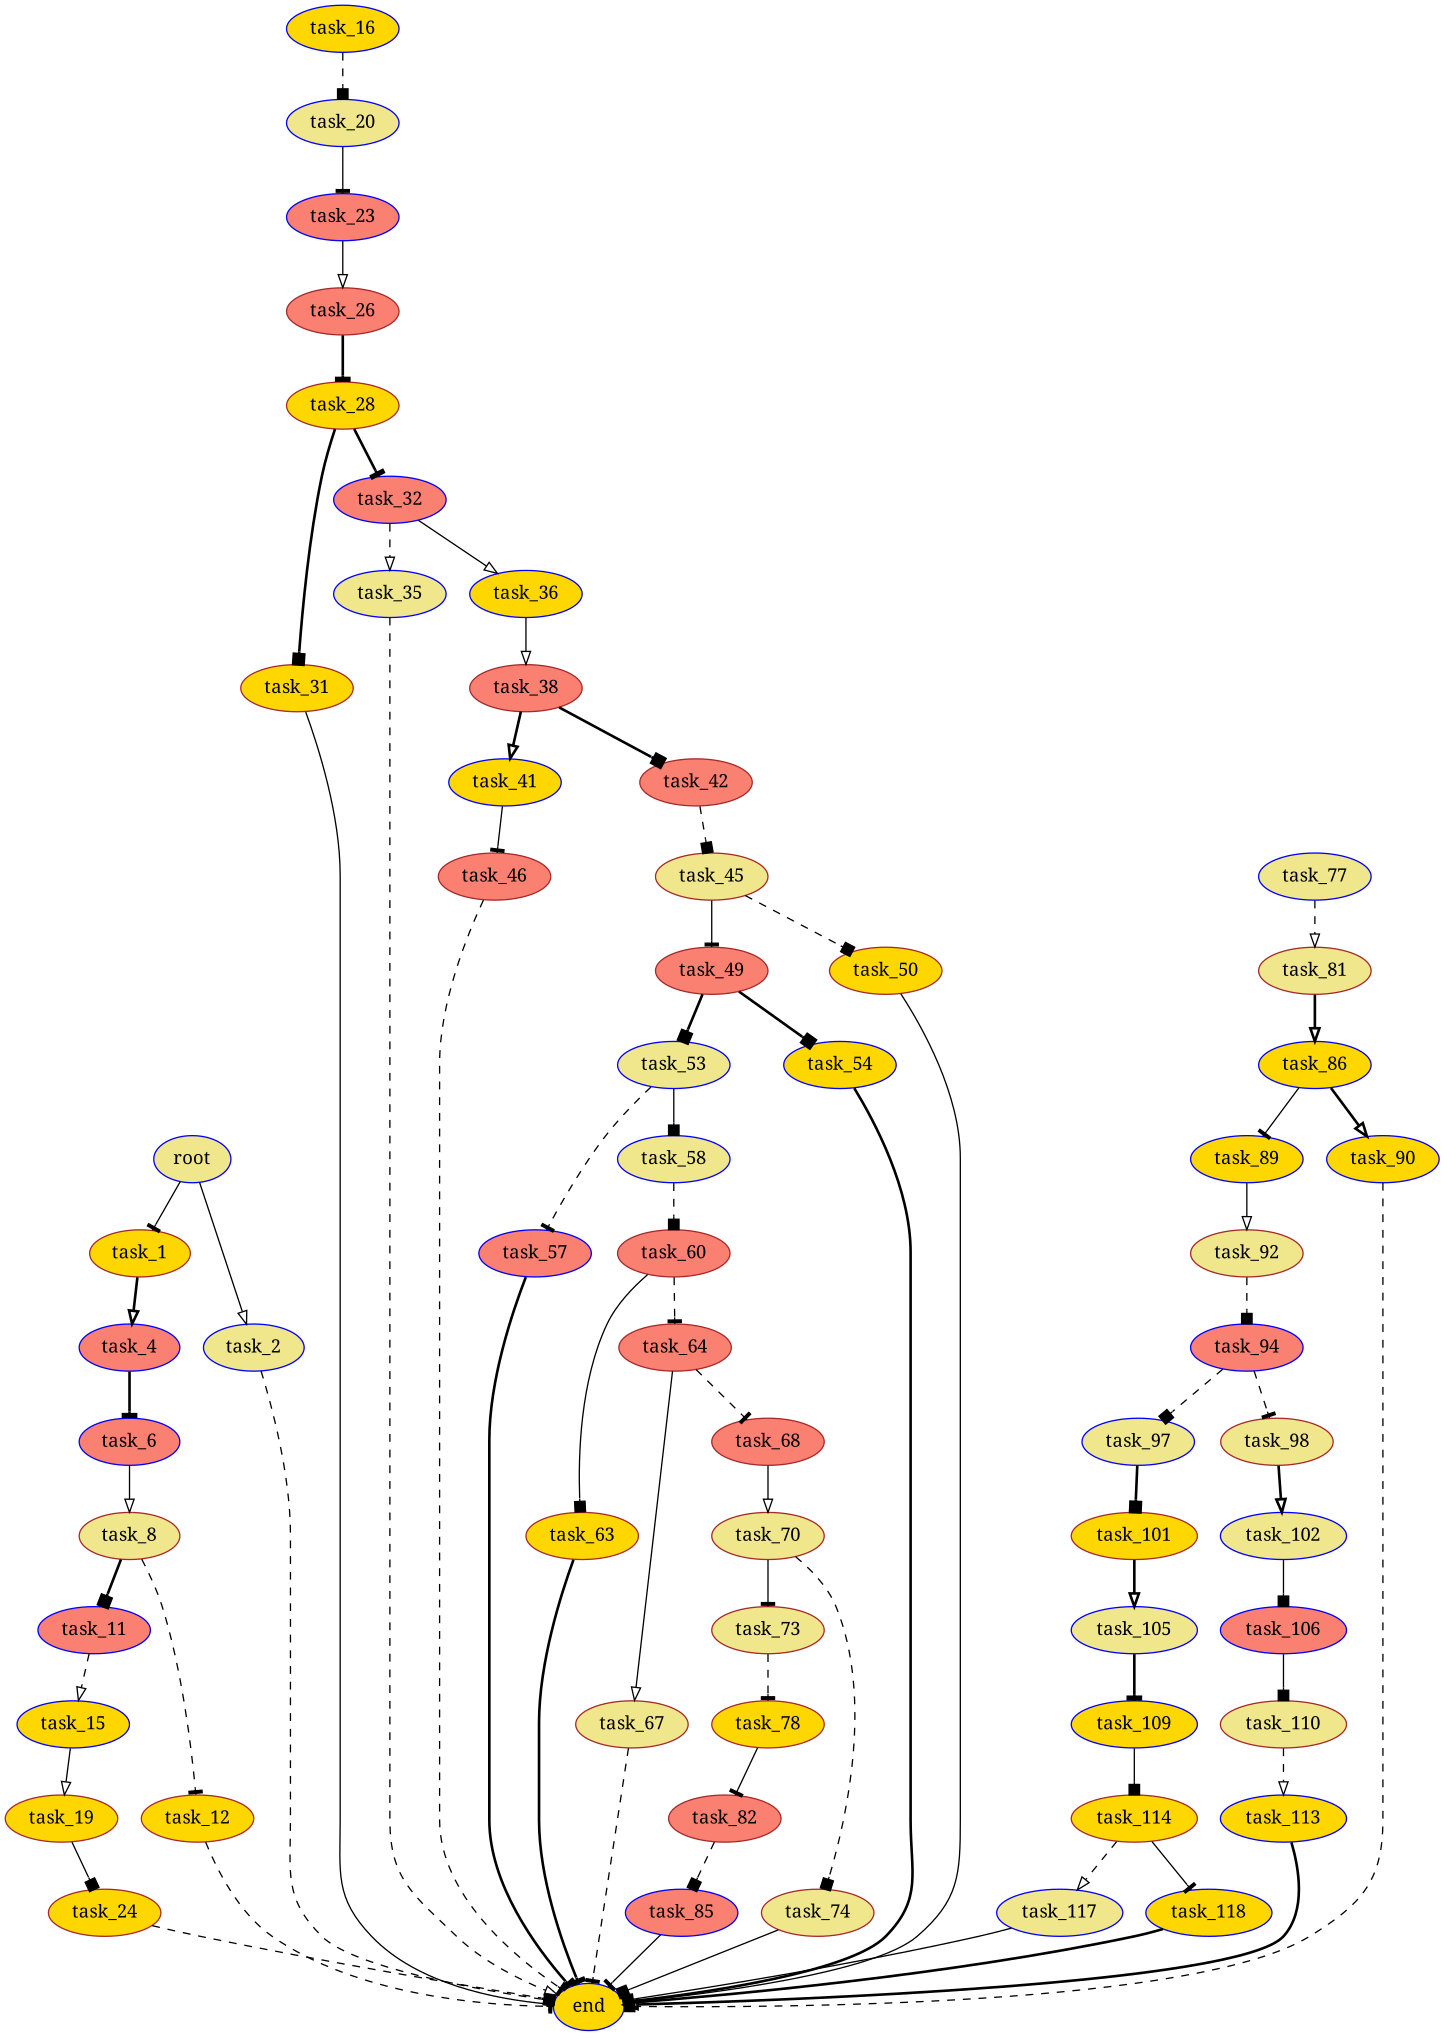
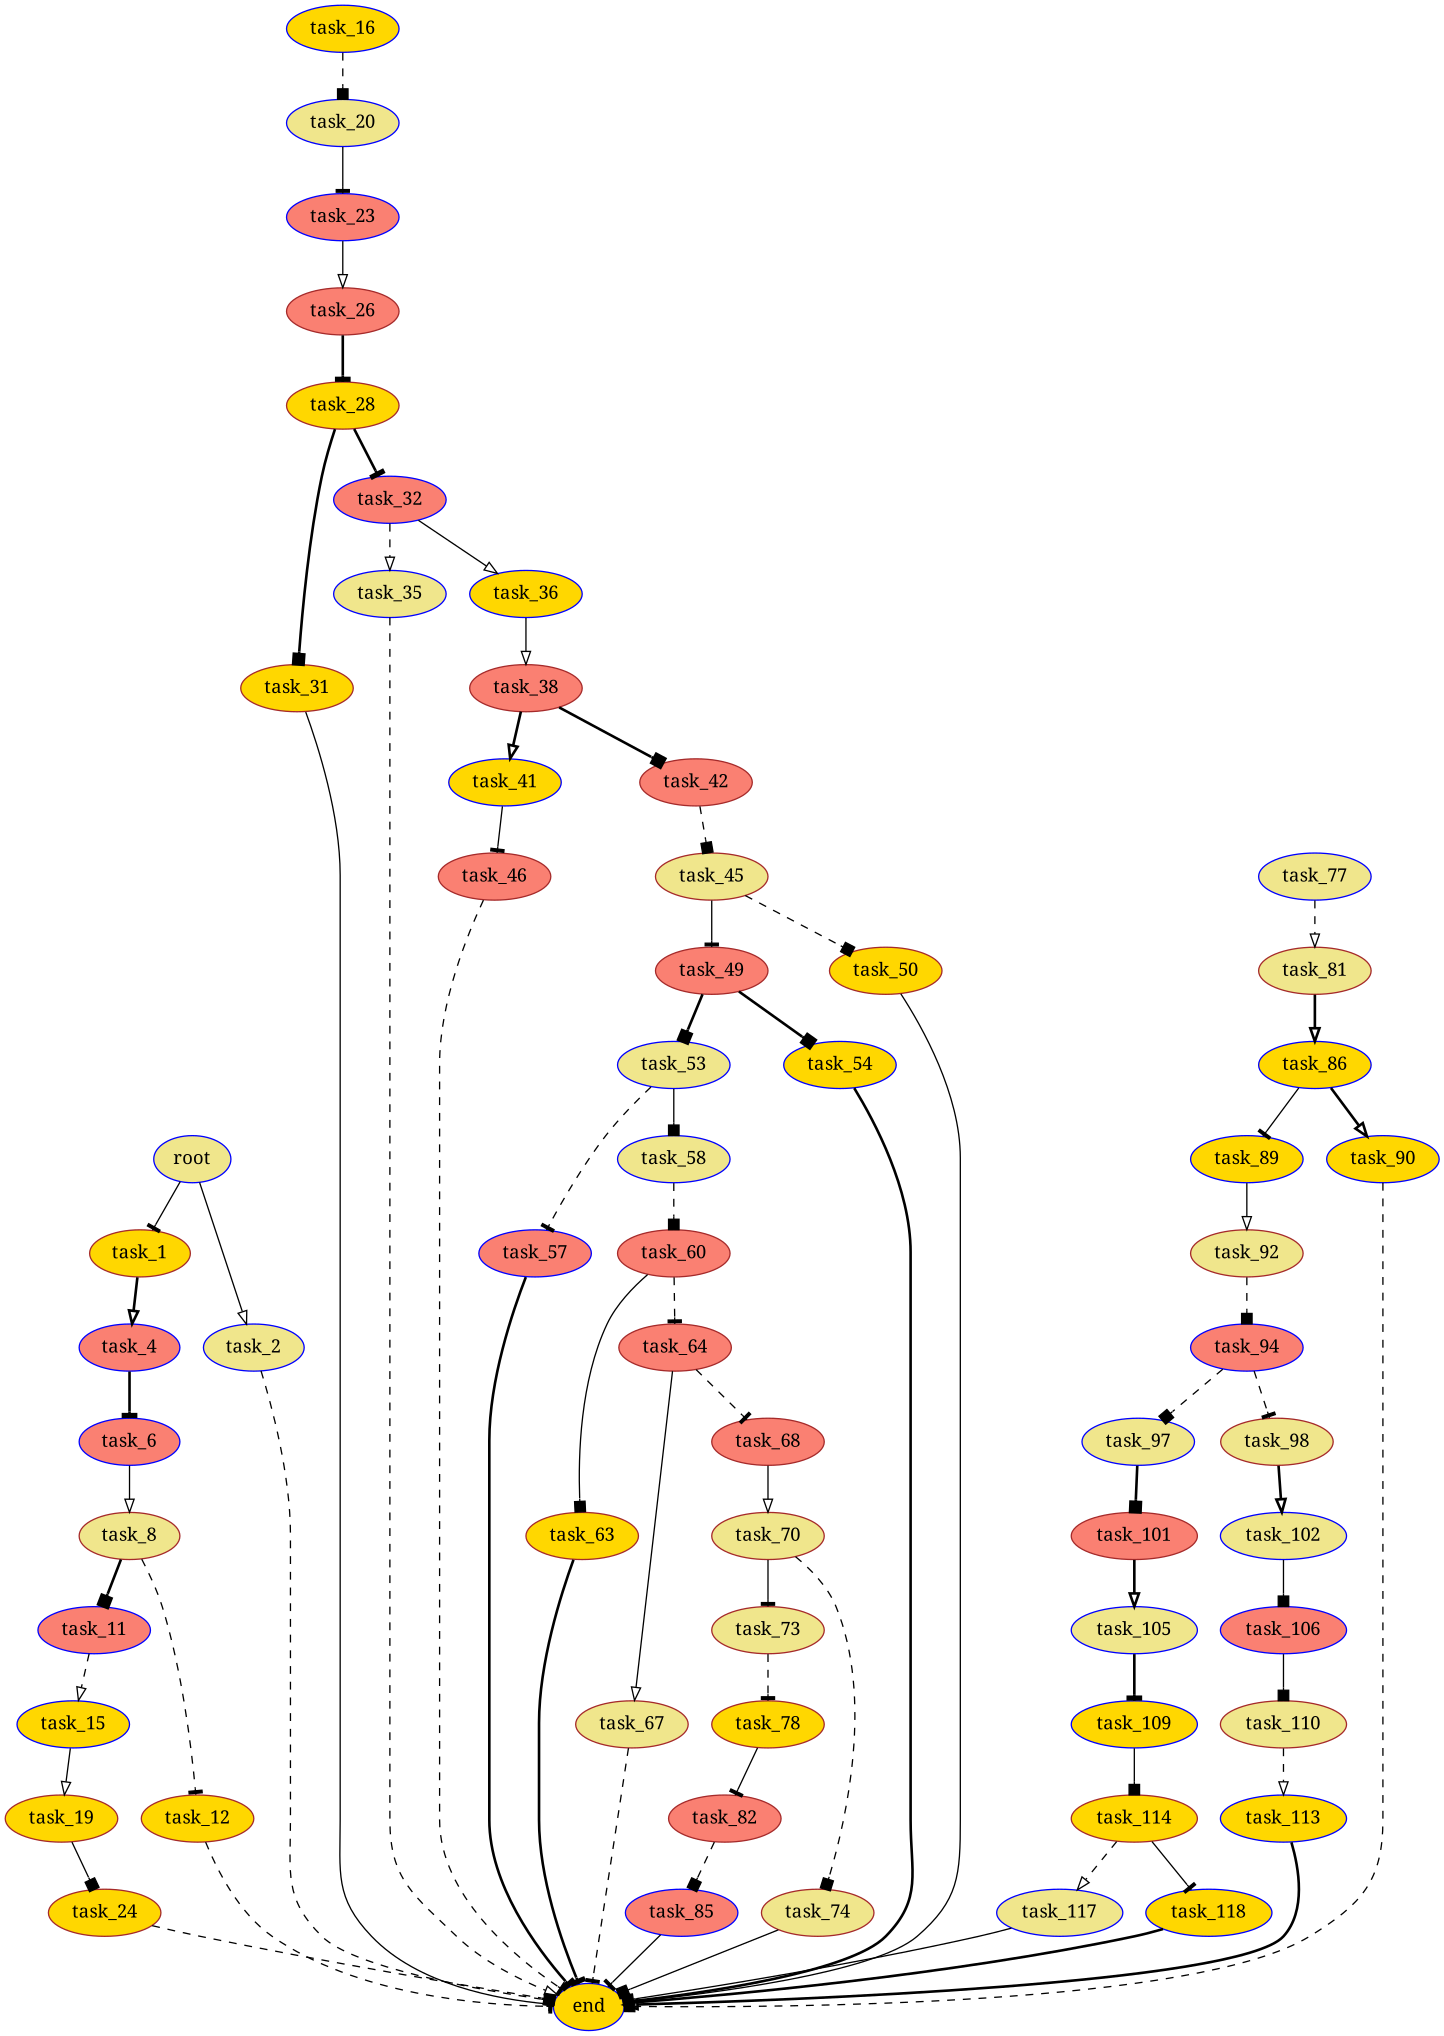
(1134, 1536) -> (1134, 1536)
